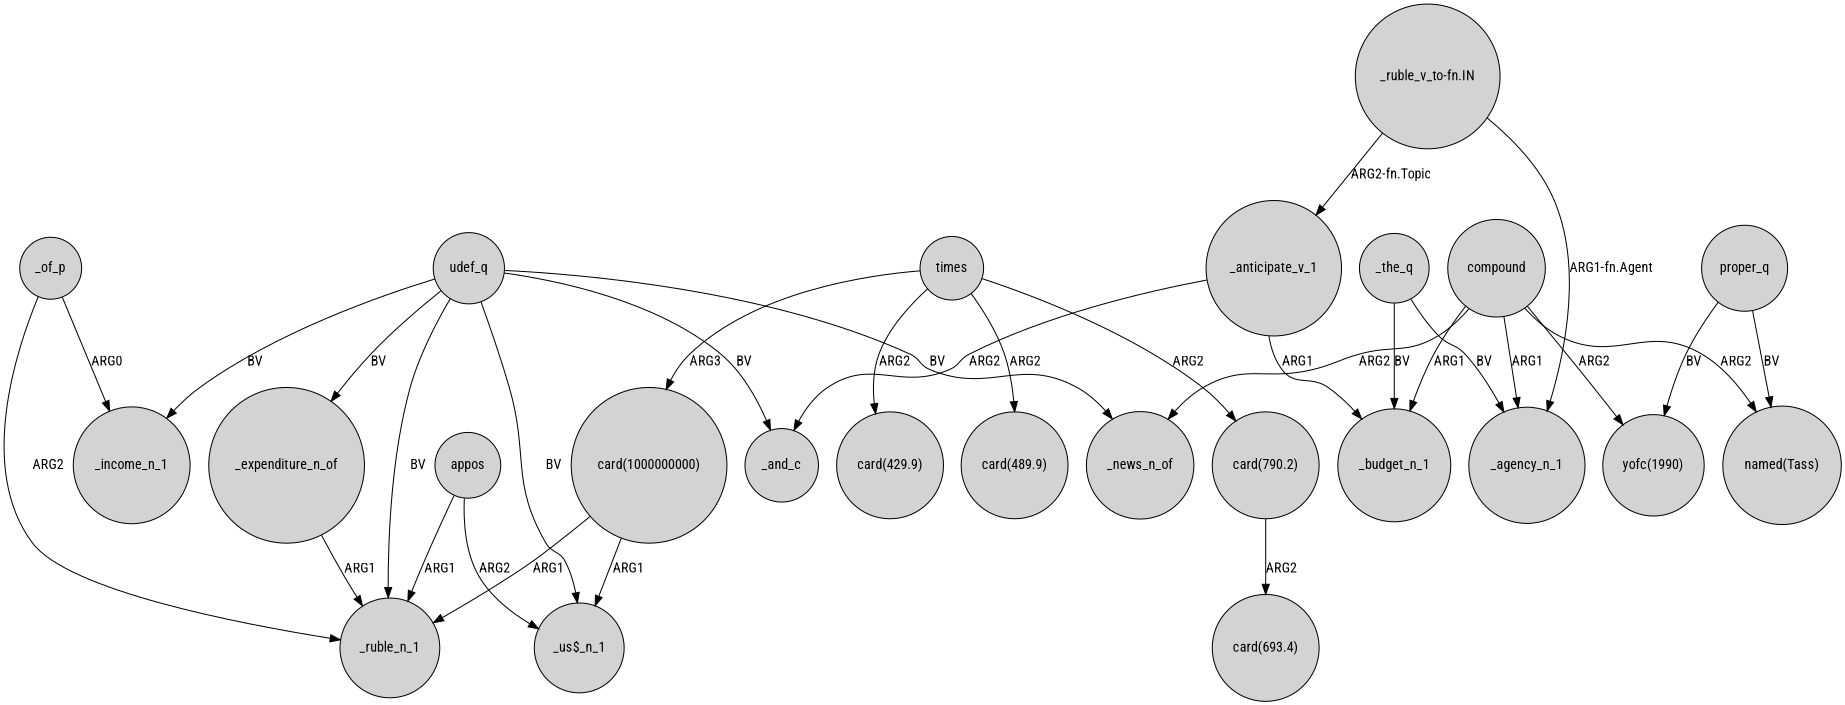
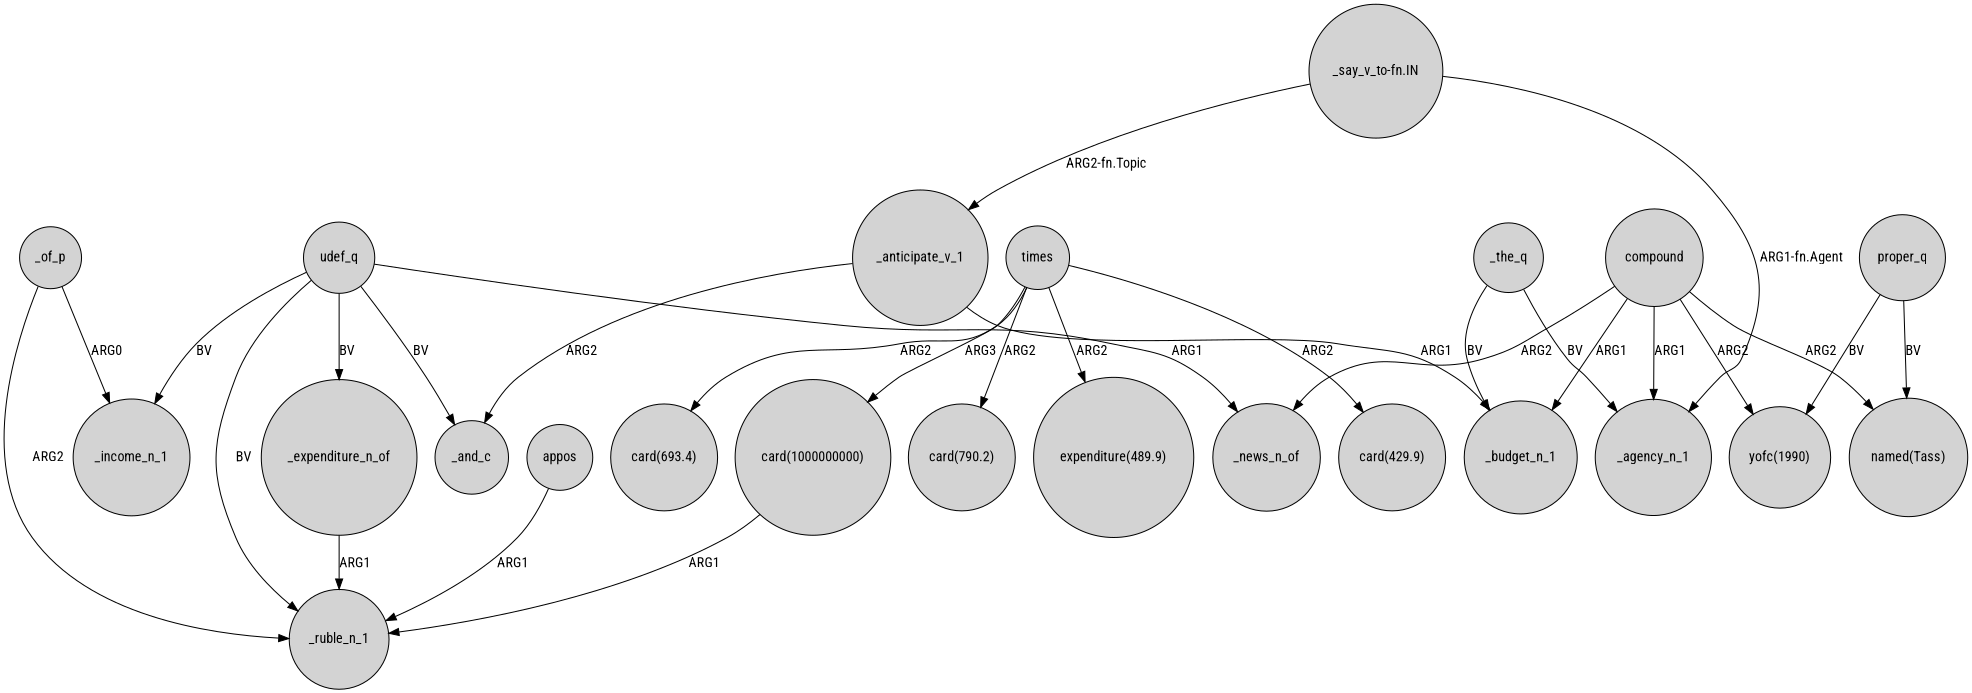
(1428, 76) -> (1376, 71)
(938, 362) -> (1187, 351)
(1015, 465) -> (1114, 457)
(1266, 552) -> (866, 348)
(579, 648) -> none
